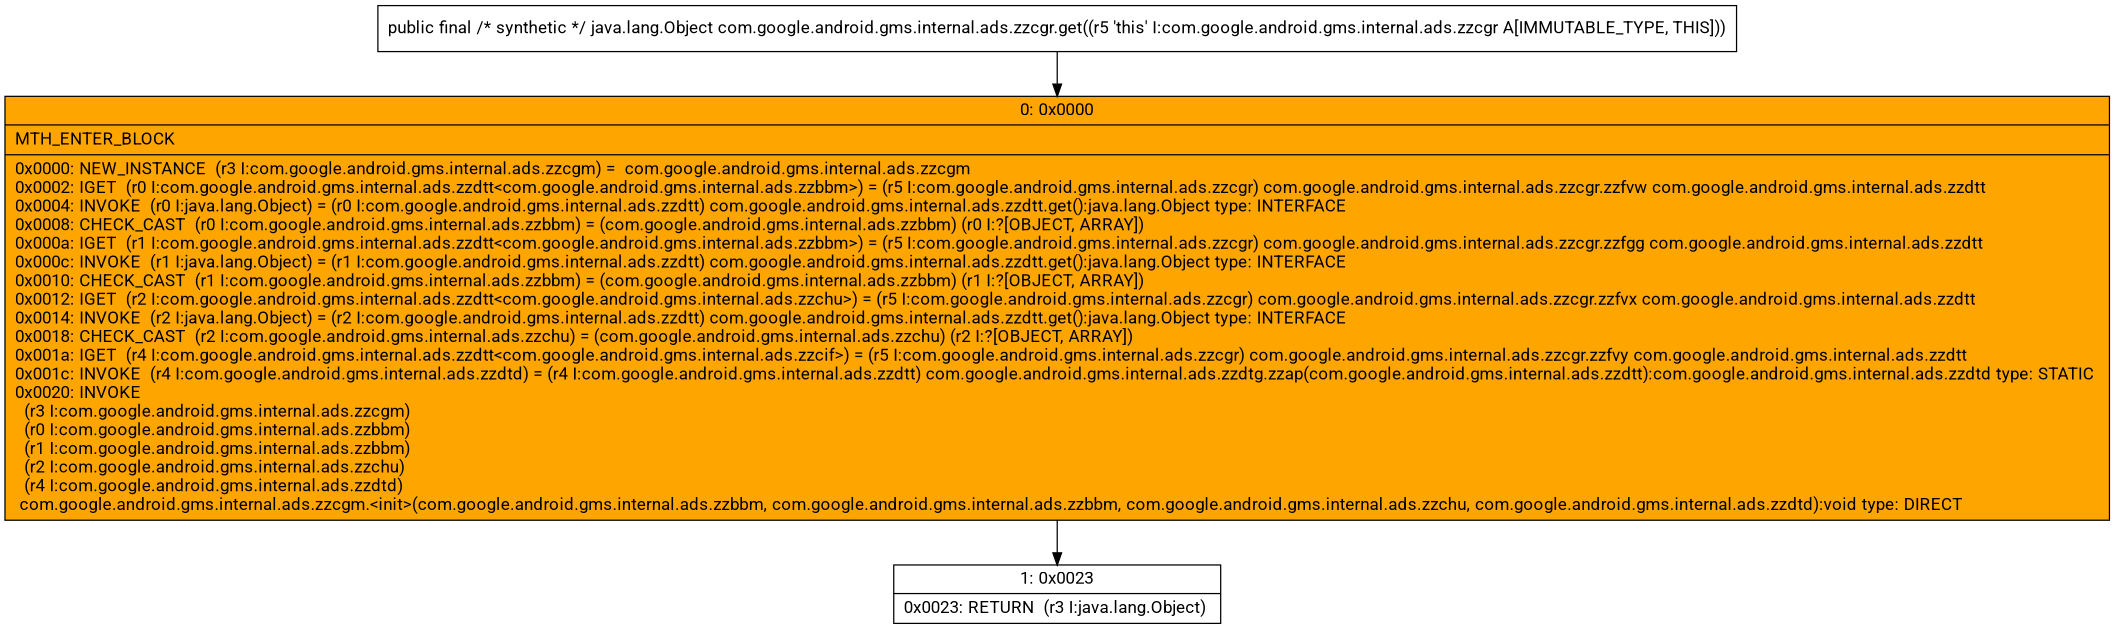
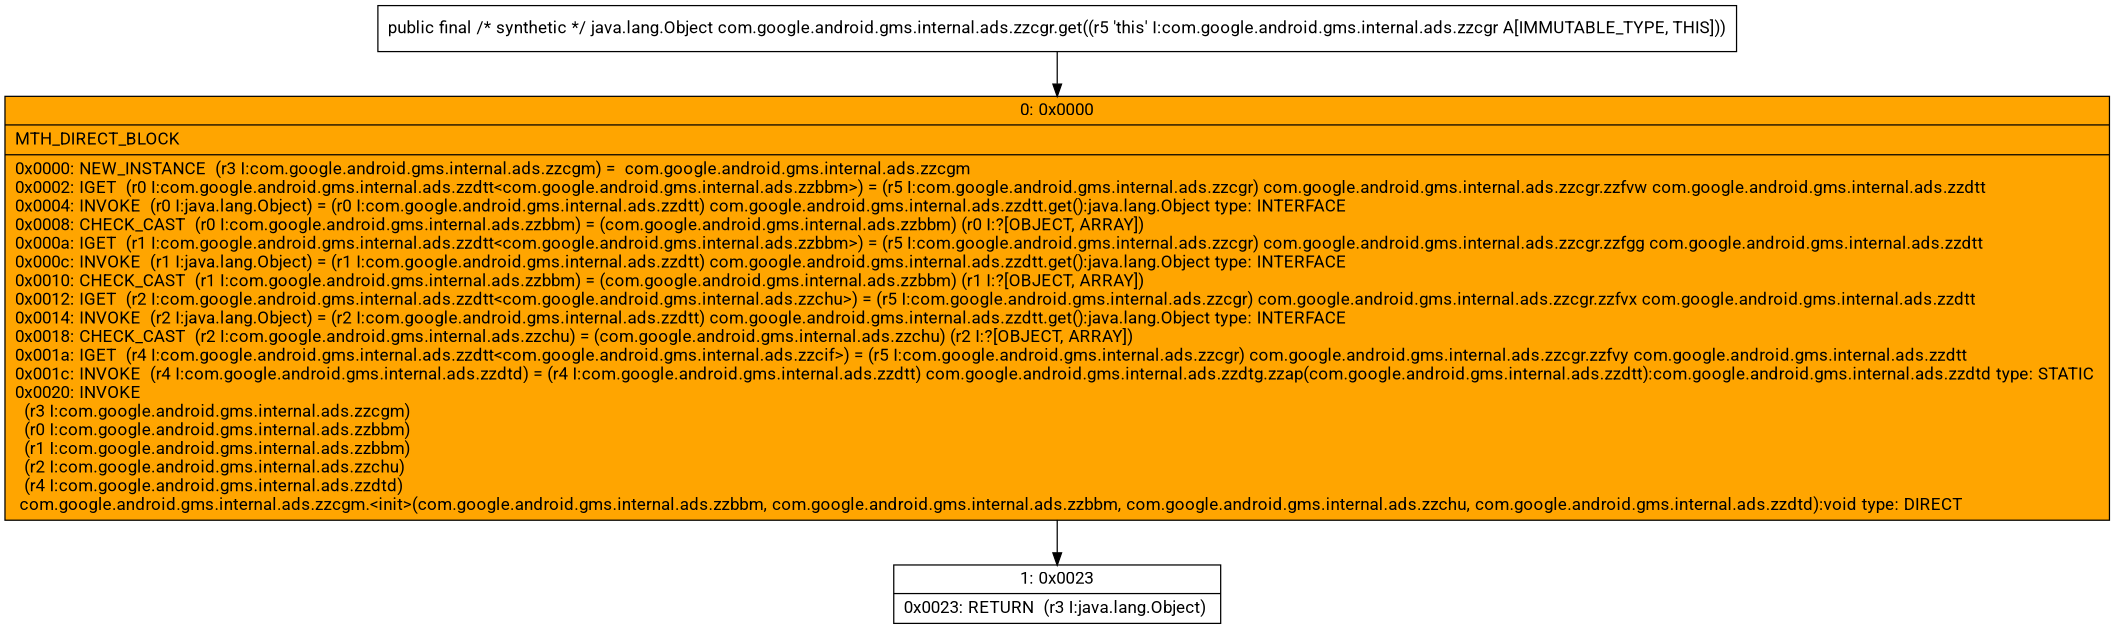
(96, 139) -> (98, 139)
